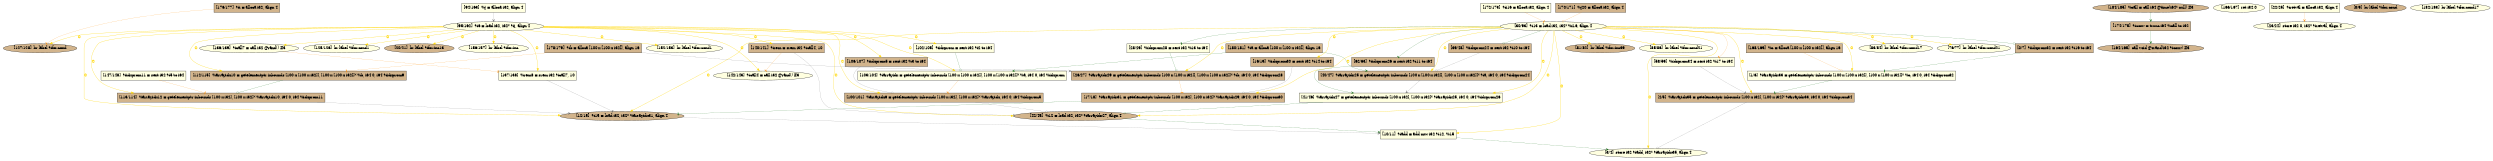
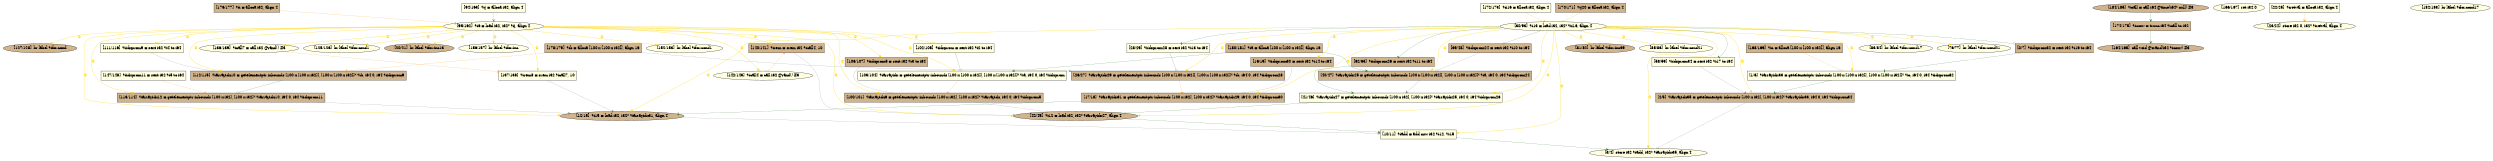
(2375, 8) -> none
(129, 19) -> (367, 17)
(1677, 30) -> (1677, 30)
none -> (142, 48)
(774, 61) -> (777, 62)
